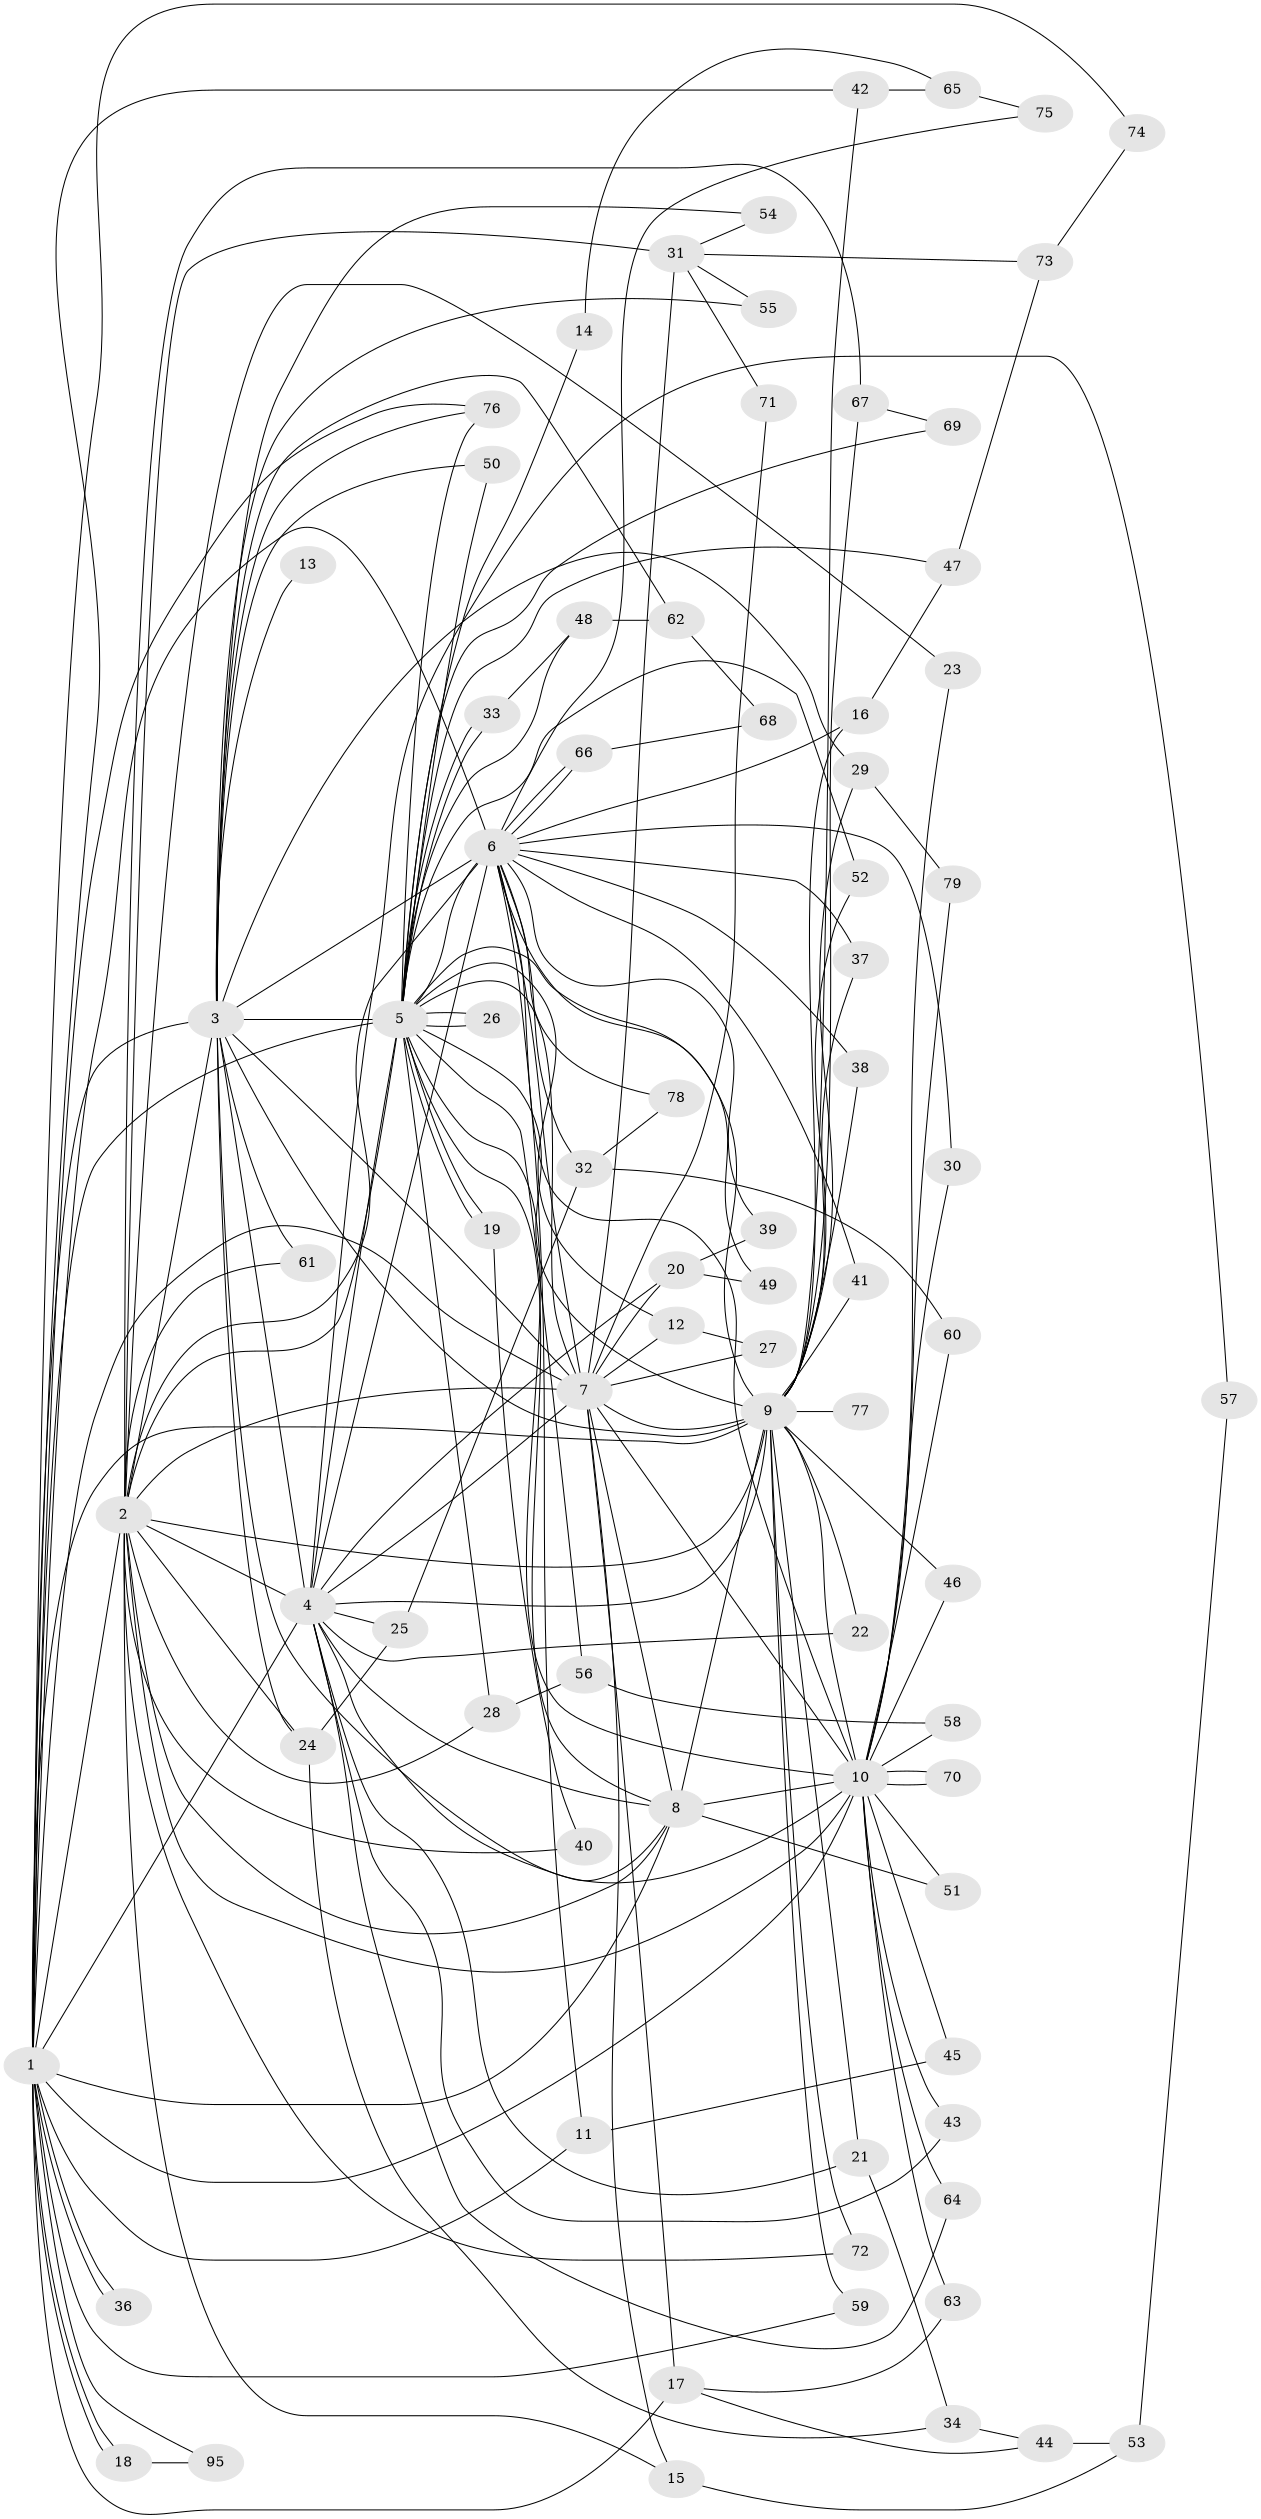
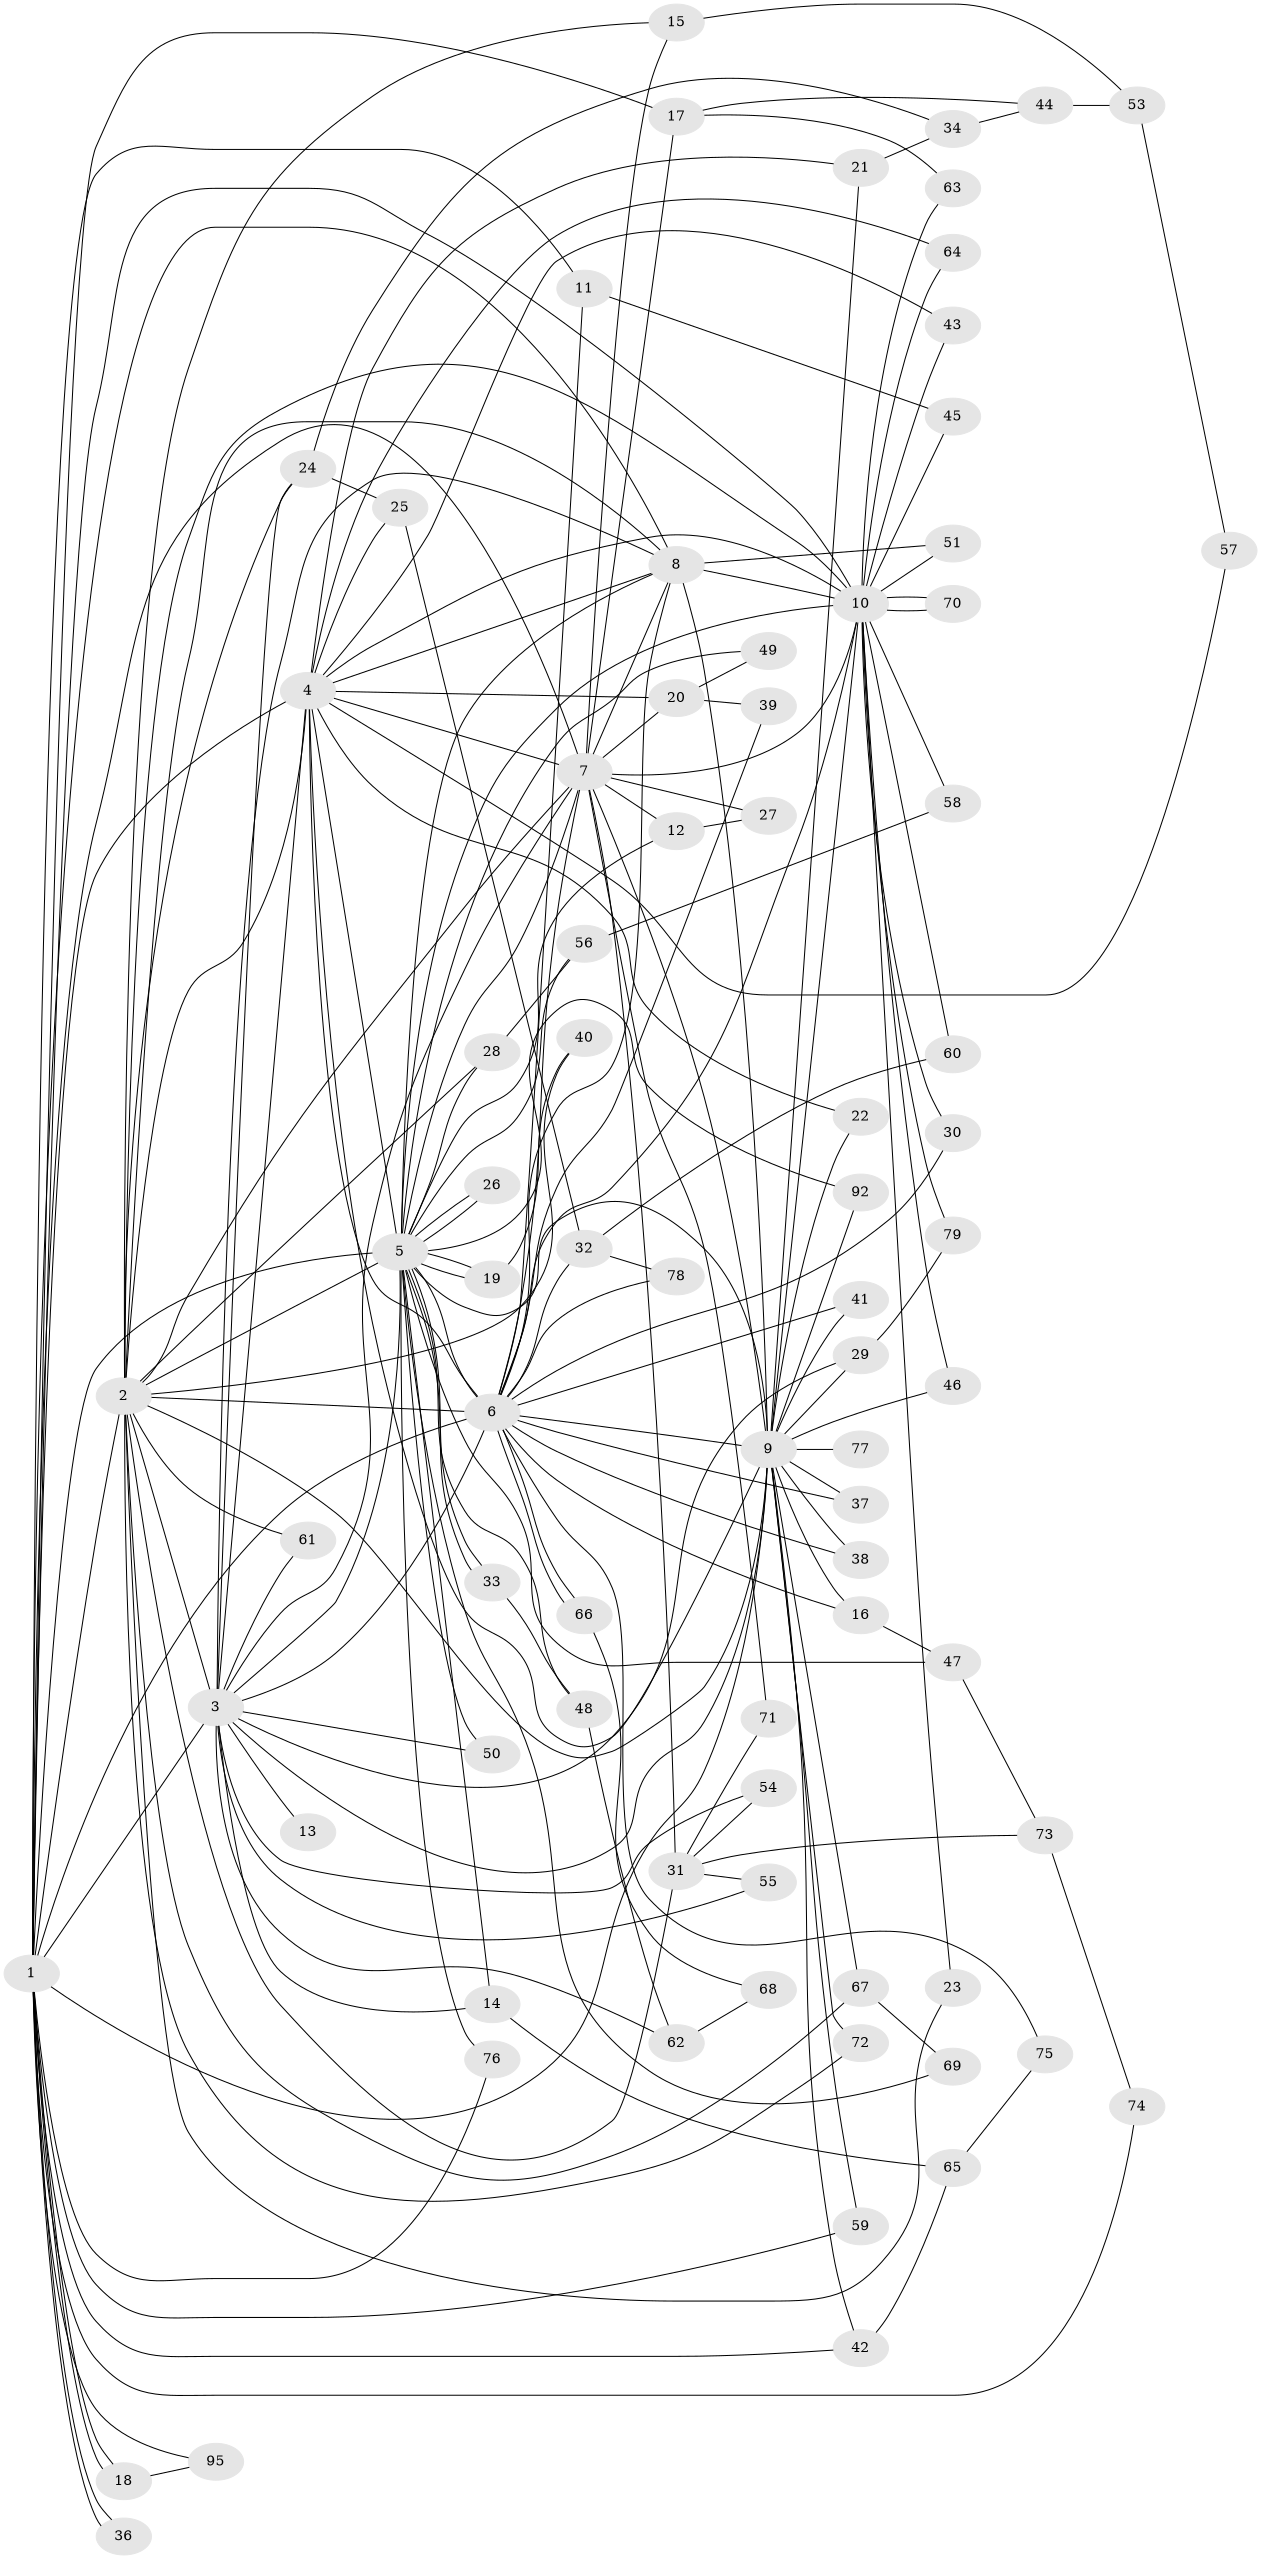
(253, 574) -> (264, 1945)
(861, 878) -> (861, 1193)
none -> (618, 1049)
